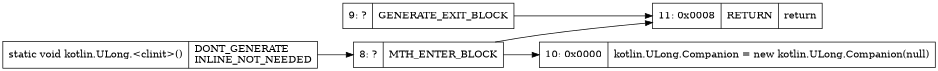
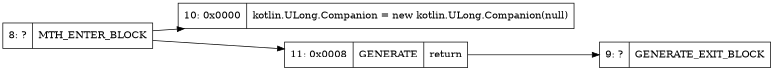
(580, 16) -> (530, 55)
(750, 16) -> (388, 54)
(160, 55) -> none
